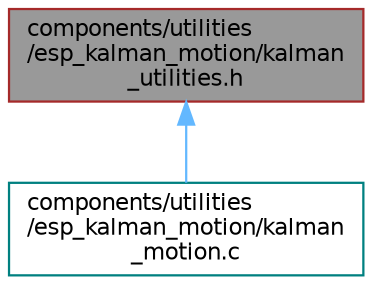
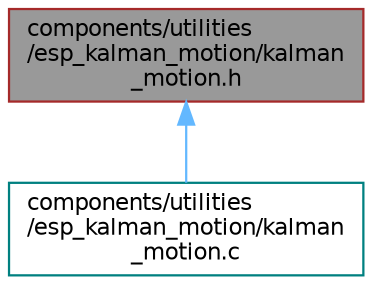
(186, 55) -> (186, 55)
